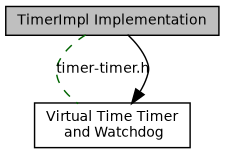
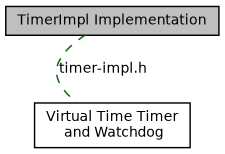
(147, 61) -> none
(103, 69) -> (103, 69)
